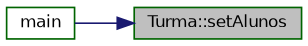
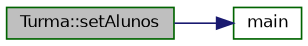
(96, 23) -> (195, 23)
